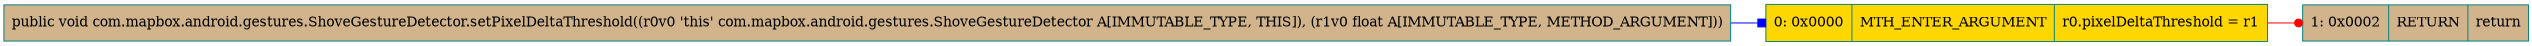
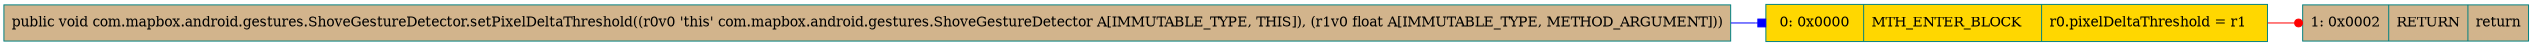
(1953, 22) -> (1947, 22)
